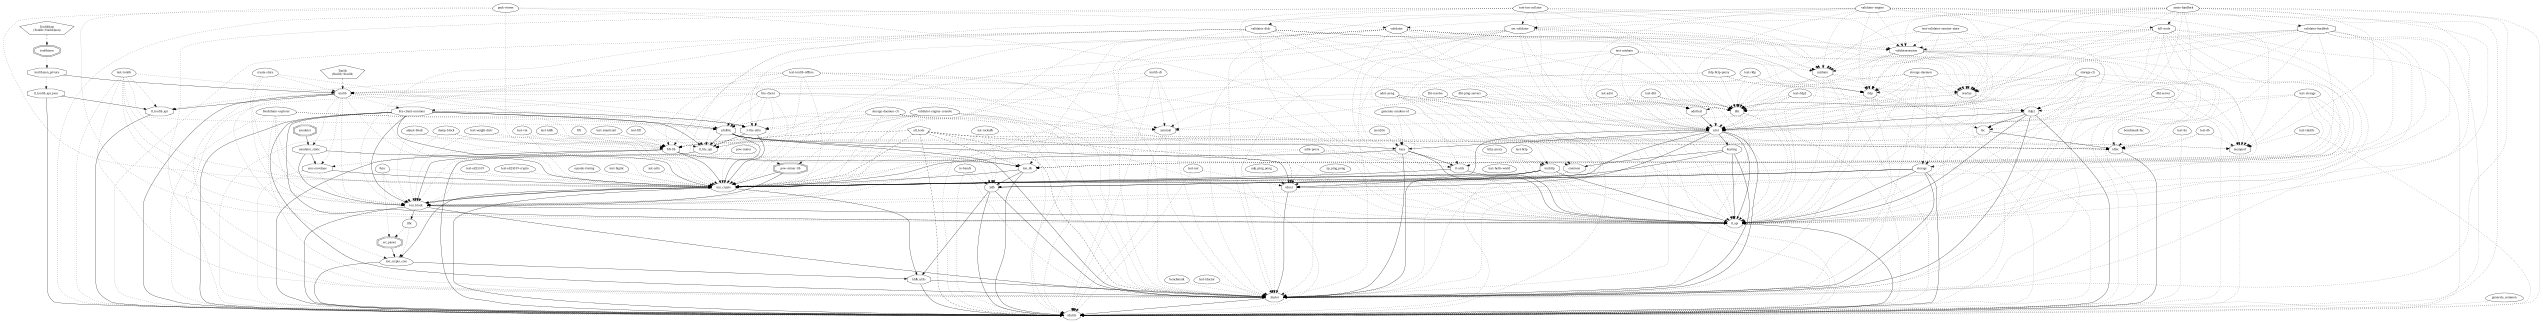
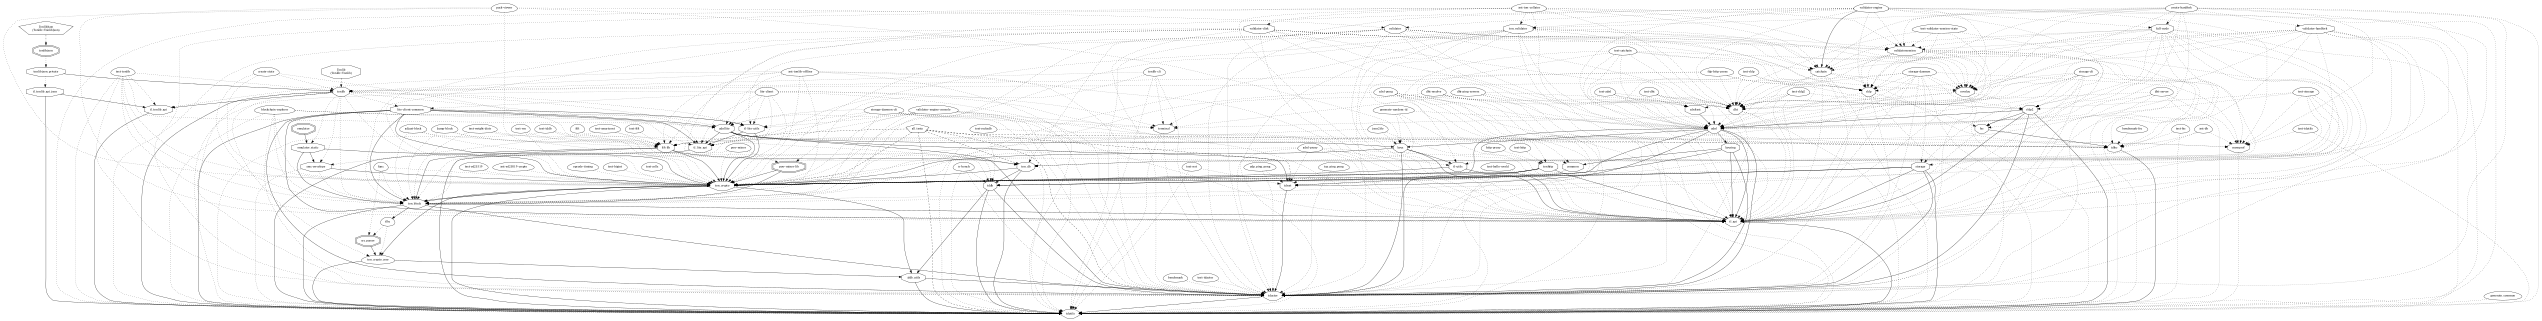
(1833, 32) -> (1832, 32)
(343, 73) -> (341, 72)
